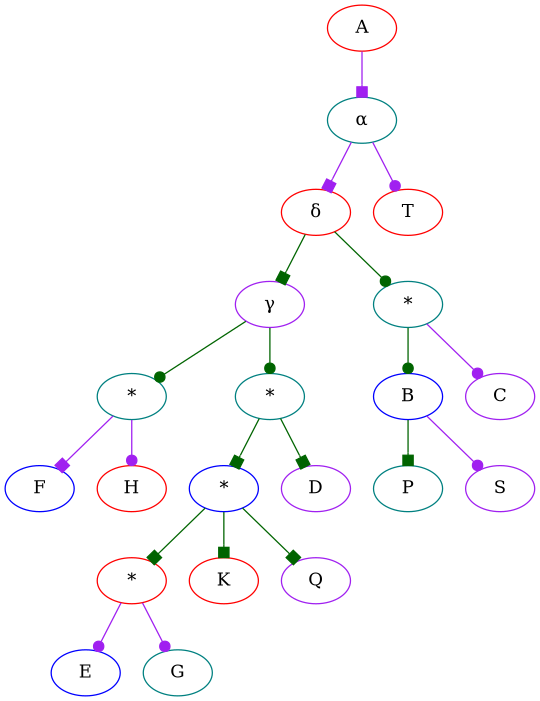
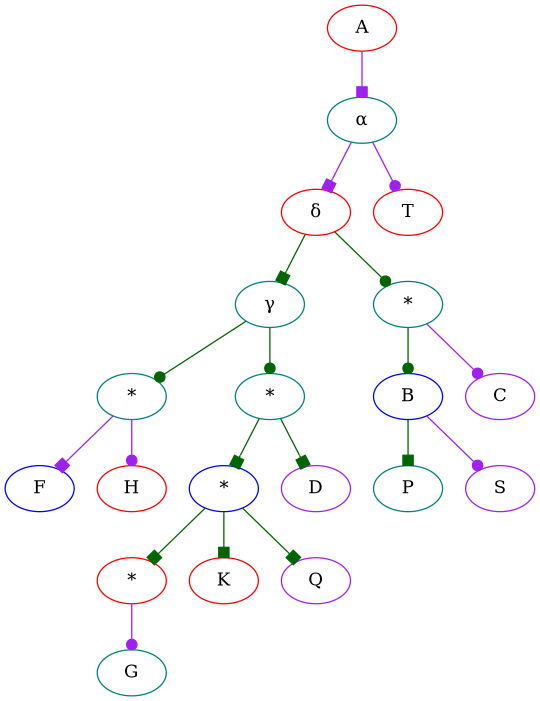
(270, 304) -> (270, 304)
(86, 673) -> none
